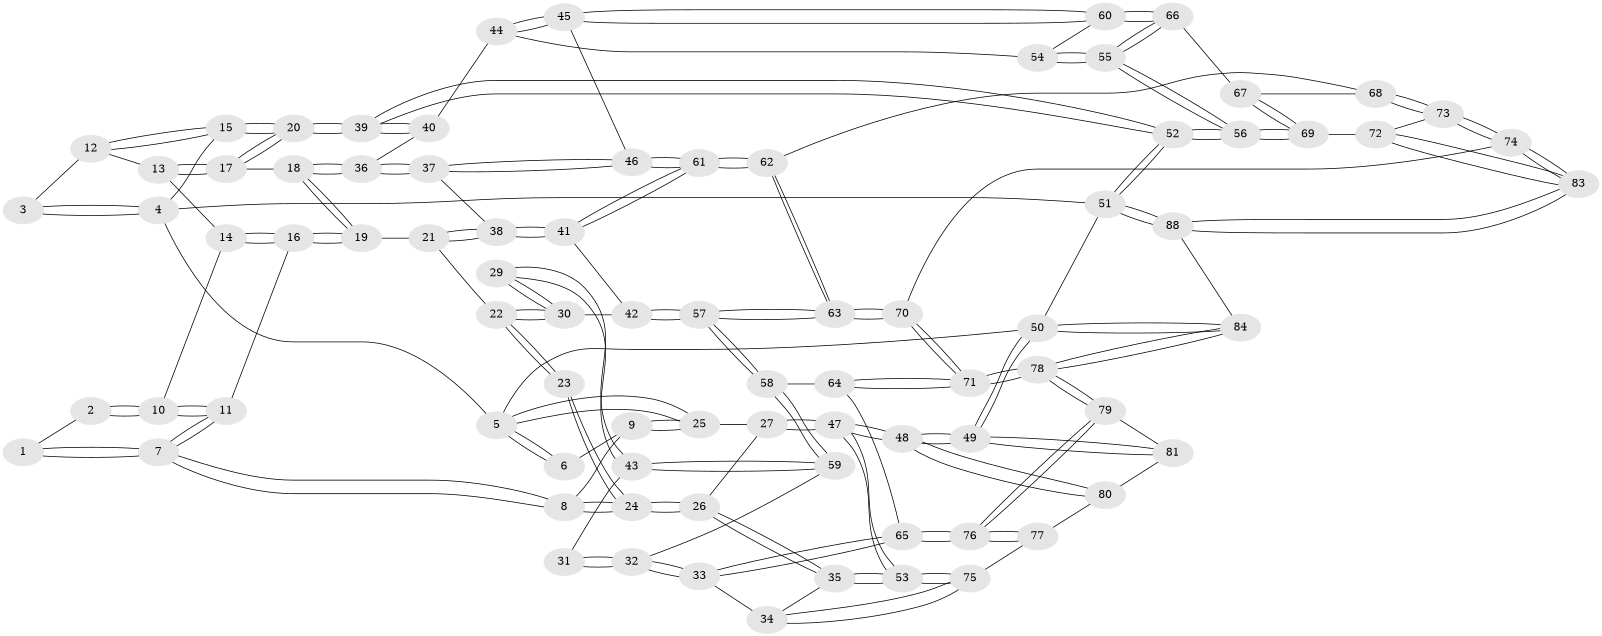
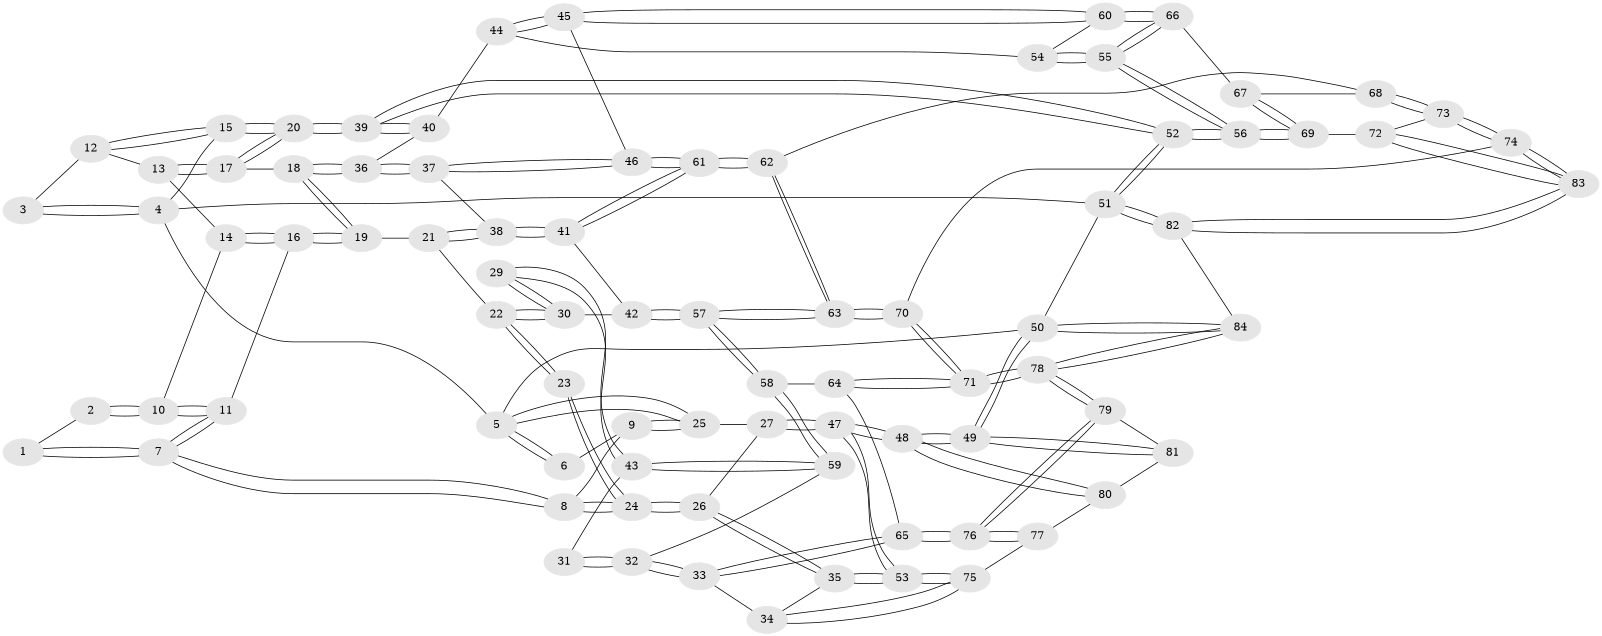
(1173, 226) -> (1173, 226)
